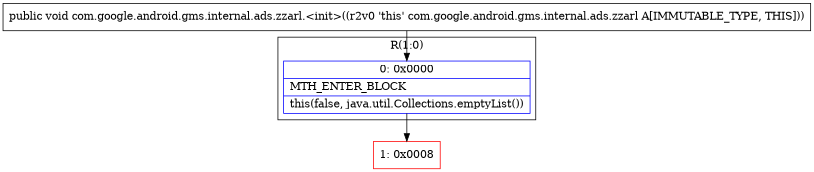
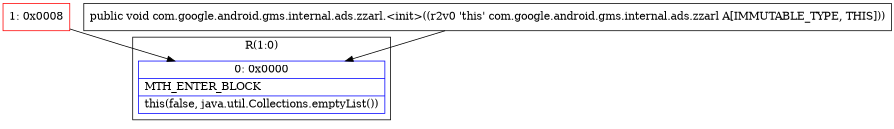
(407, 125) -> (119, 44)
